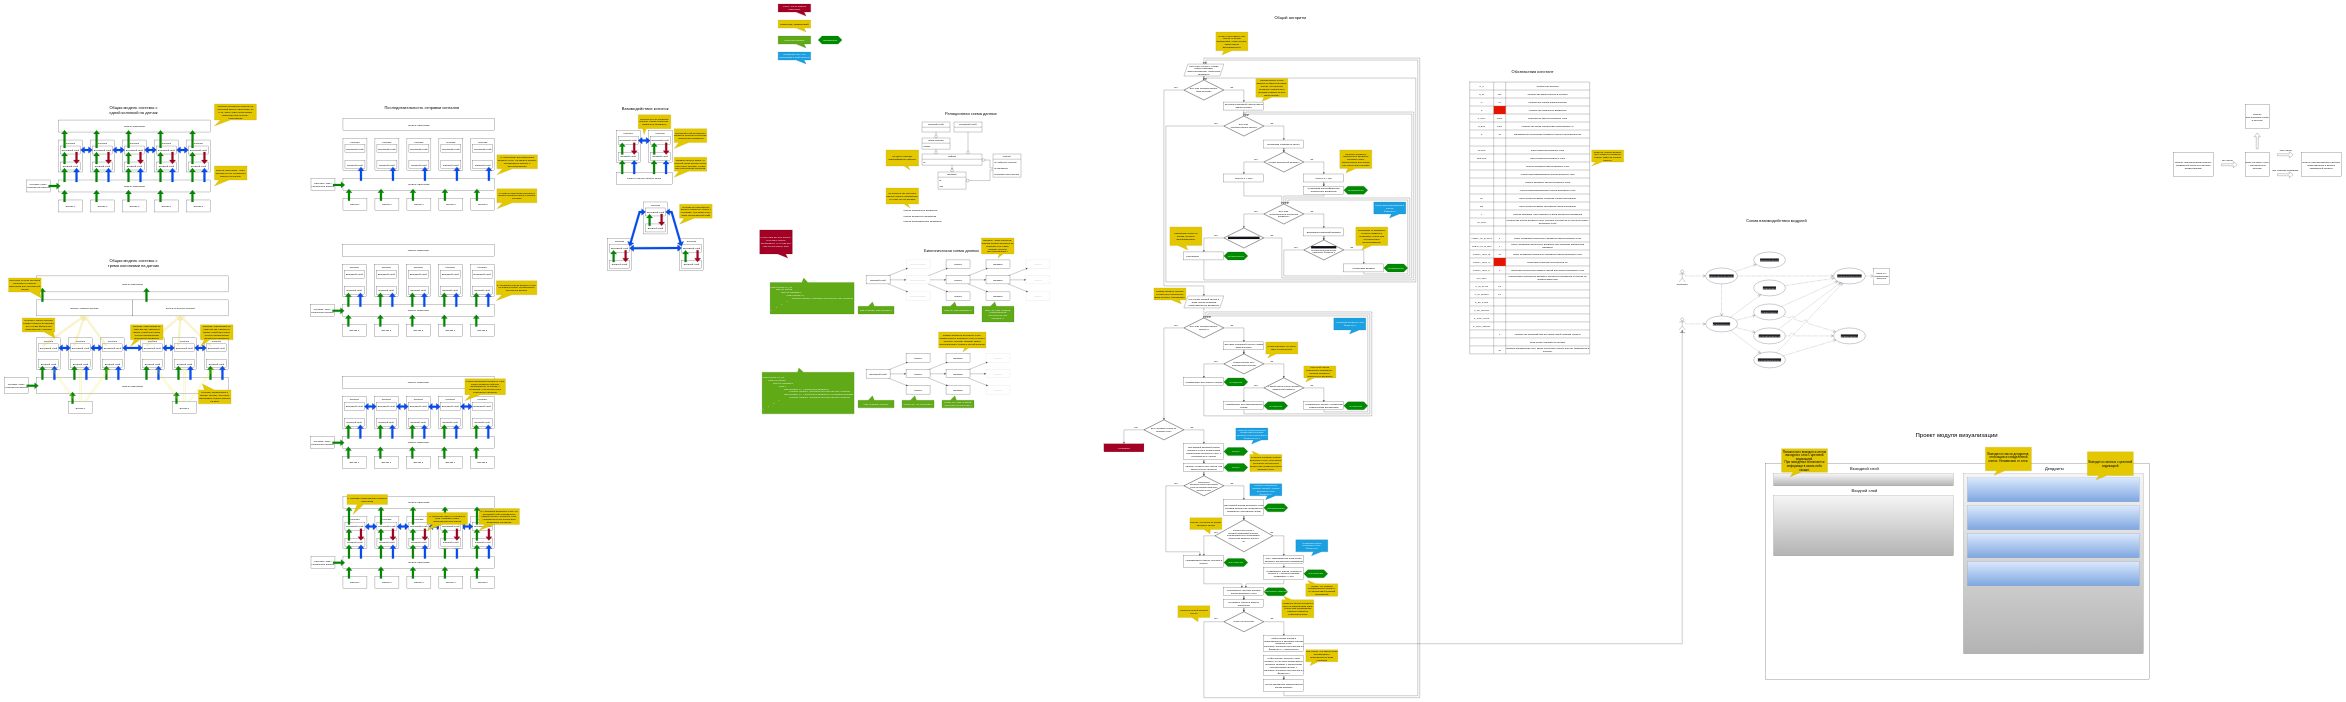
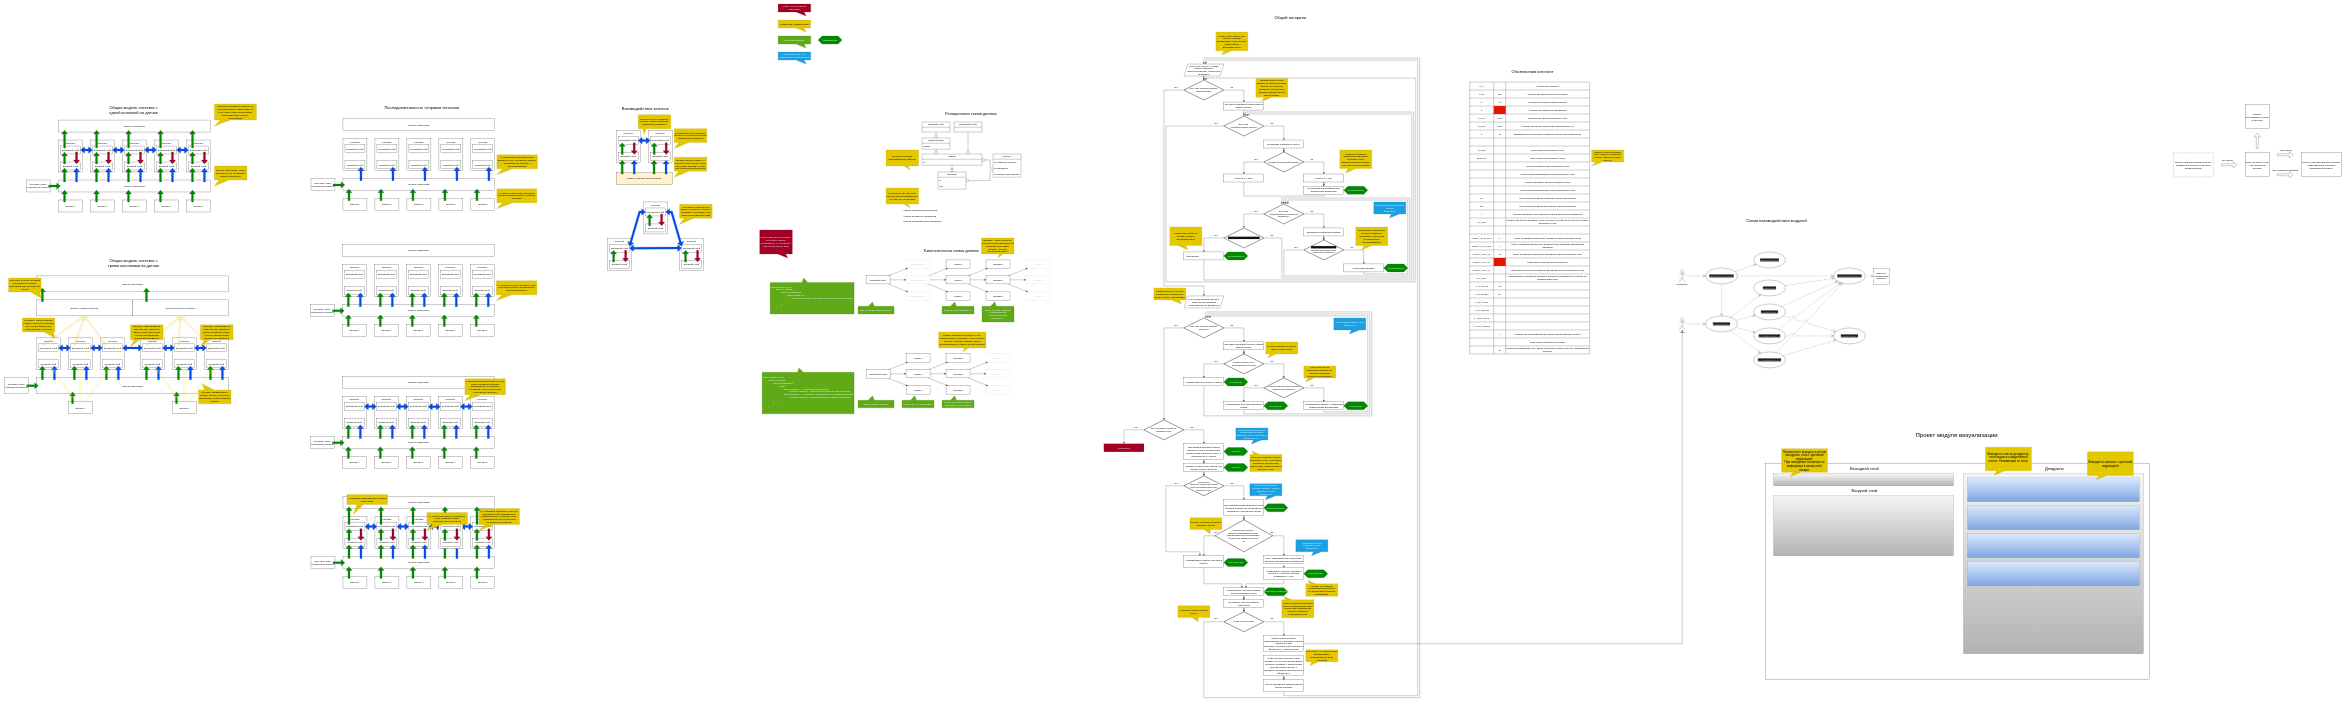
(2194, 165) -> (2194, 165)
(644, 179) -> (644, 179)
(1204, 315) -> none
